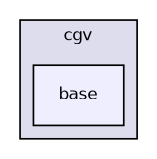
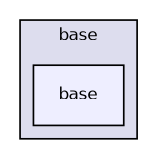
(79, 36) -> (79, 36)
